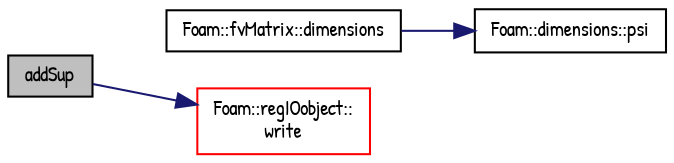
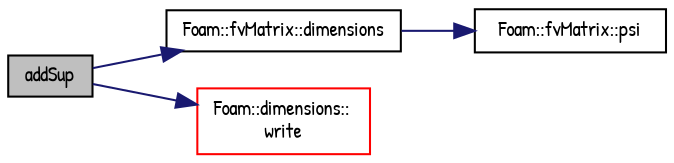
(570, 31) -> (570, 31)
none -> (127, 61)
(284, 121) -> (284, 121)
